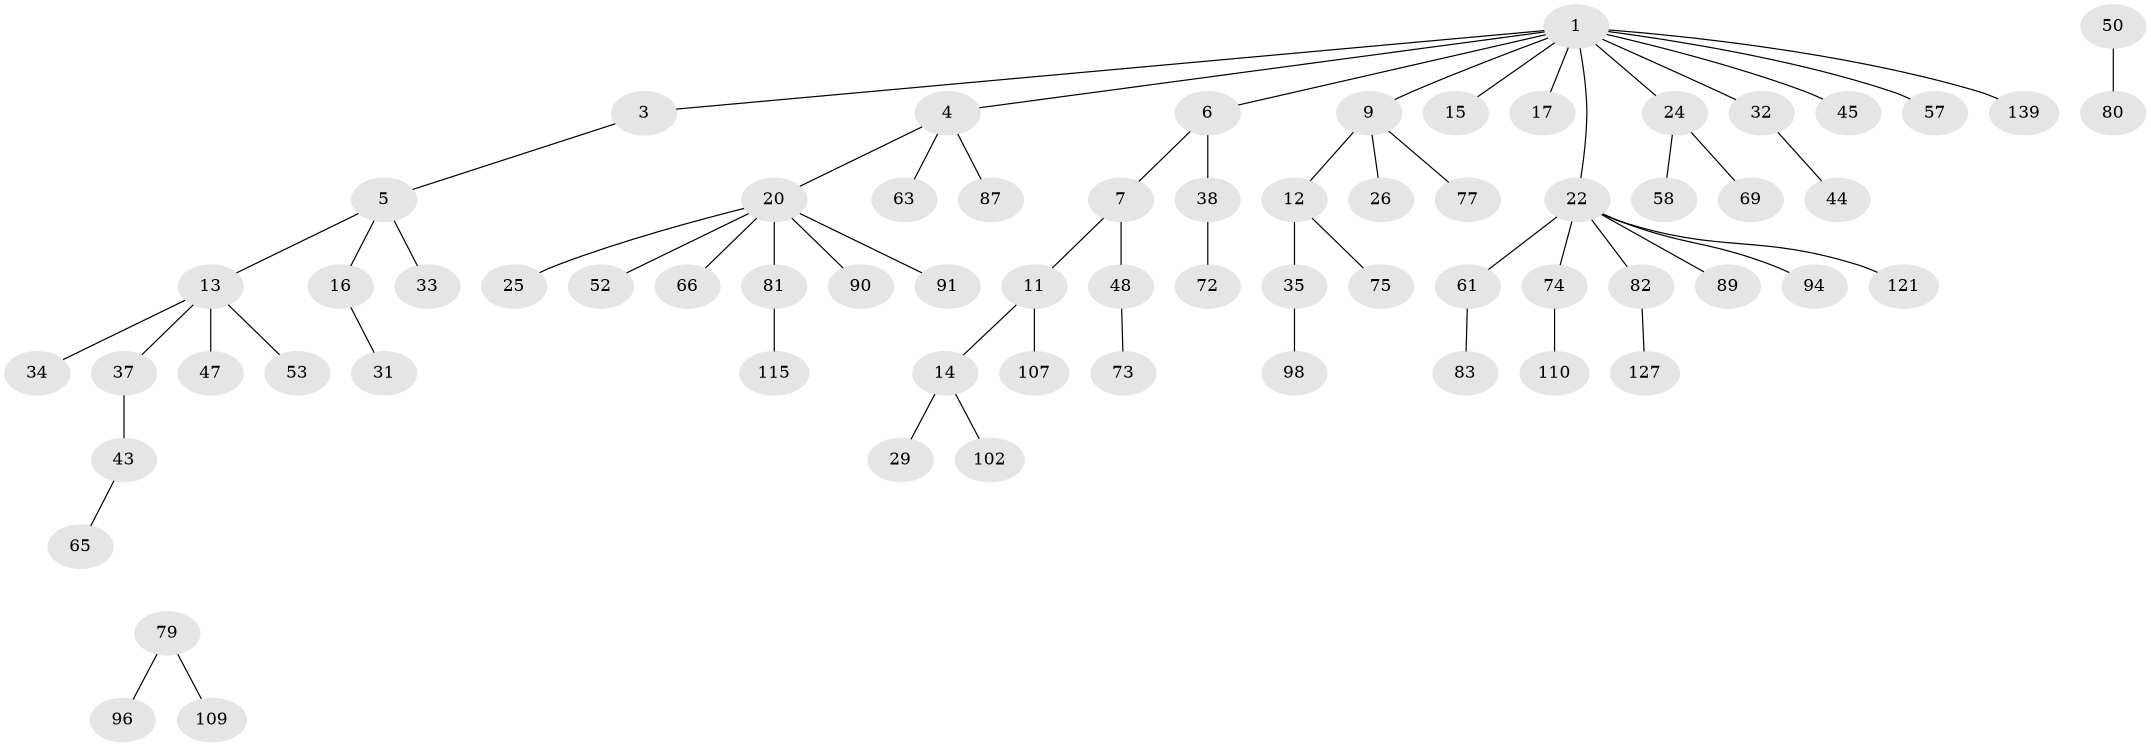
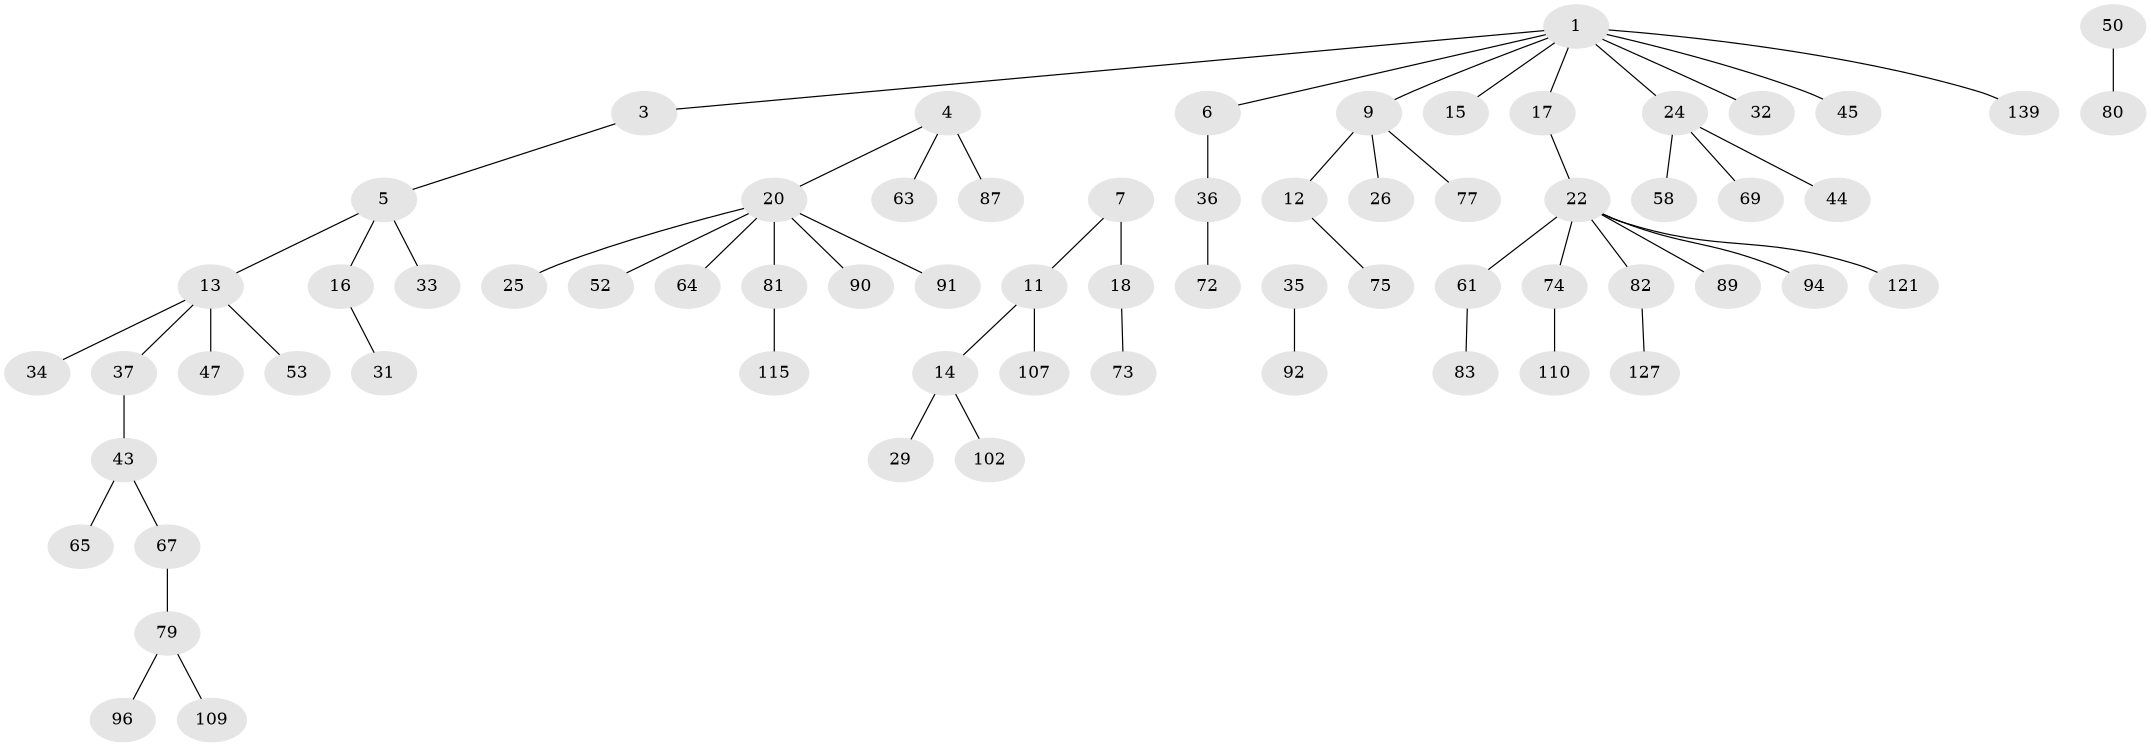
(1262, 70) -> none
(1587, 113) -> (1560, 157)
(1935, 113) -> none
(1165, 156) -> none
(1800, 157) -> (1756, 157)
(1208, 200) -> (1208, 200)
(1294, 243) -> none
(688, 287) -> (688, 287)
(1121, 287) -> (1121, 287)
(1294, 373) -> (1294, 373)
none -> (167, 547)
